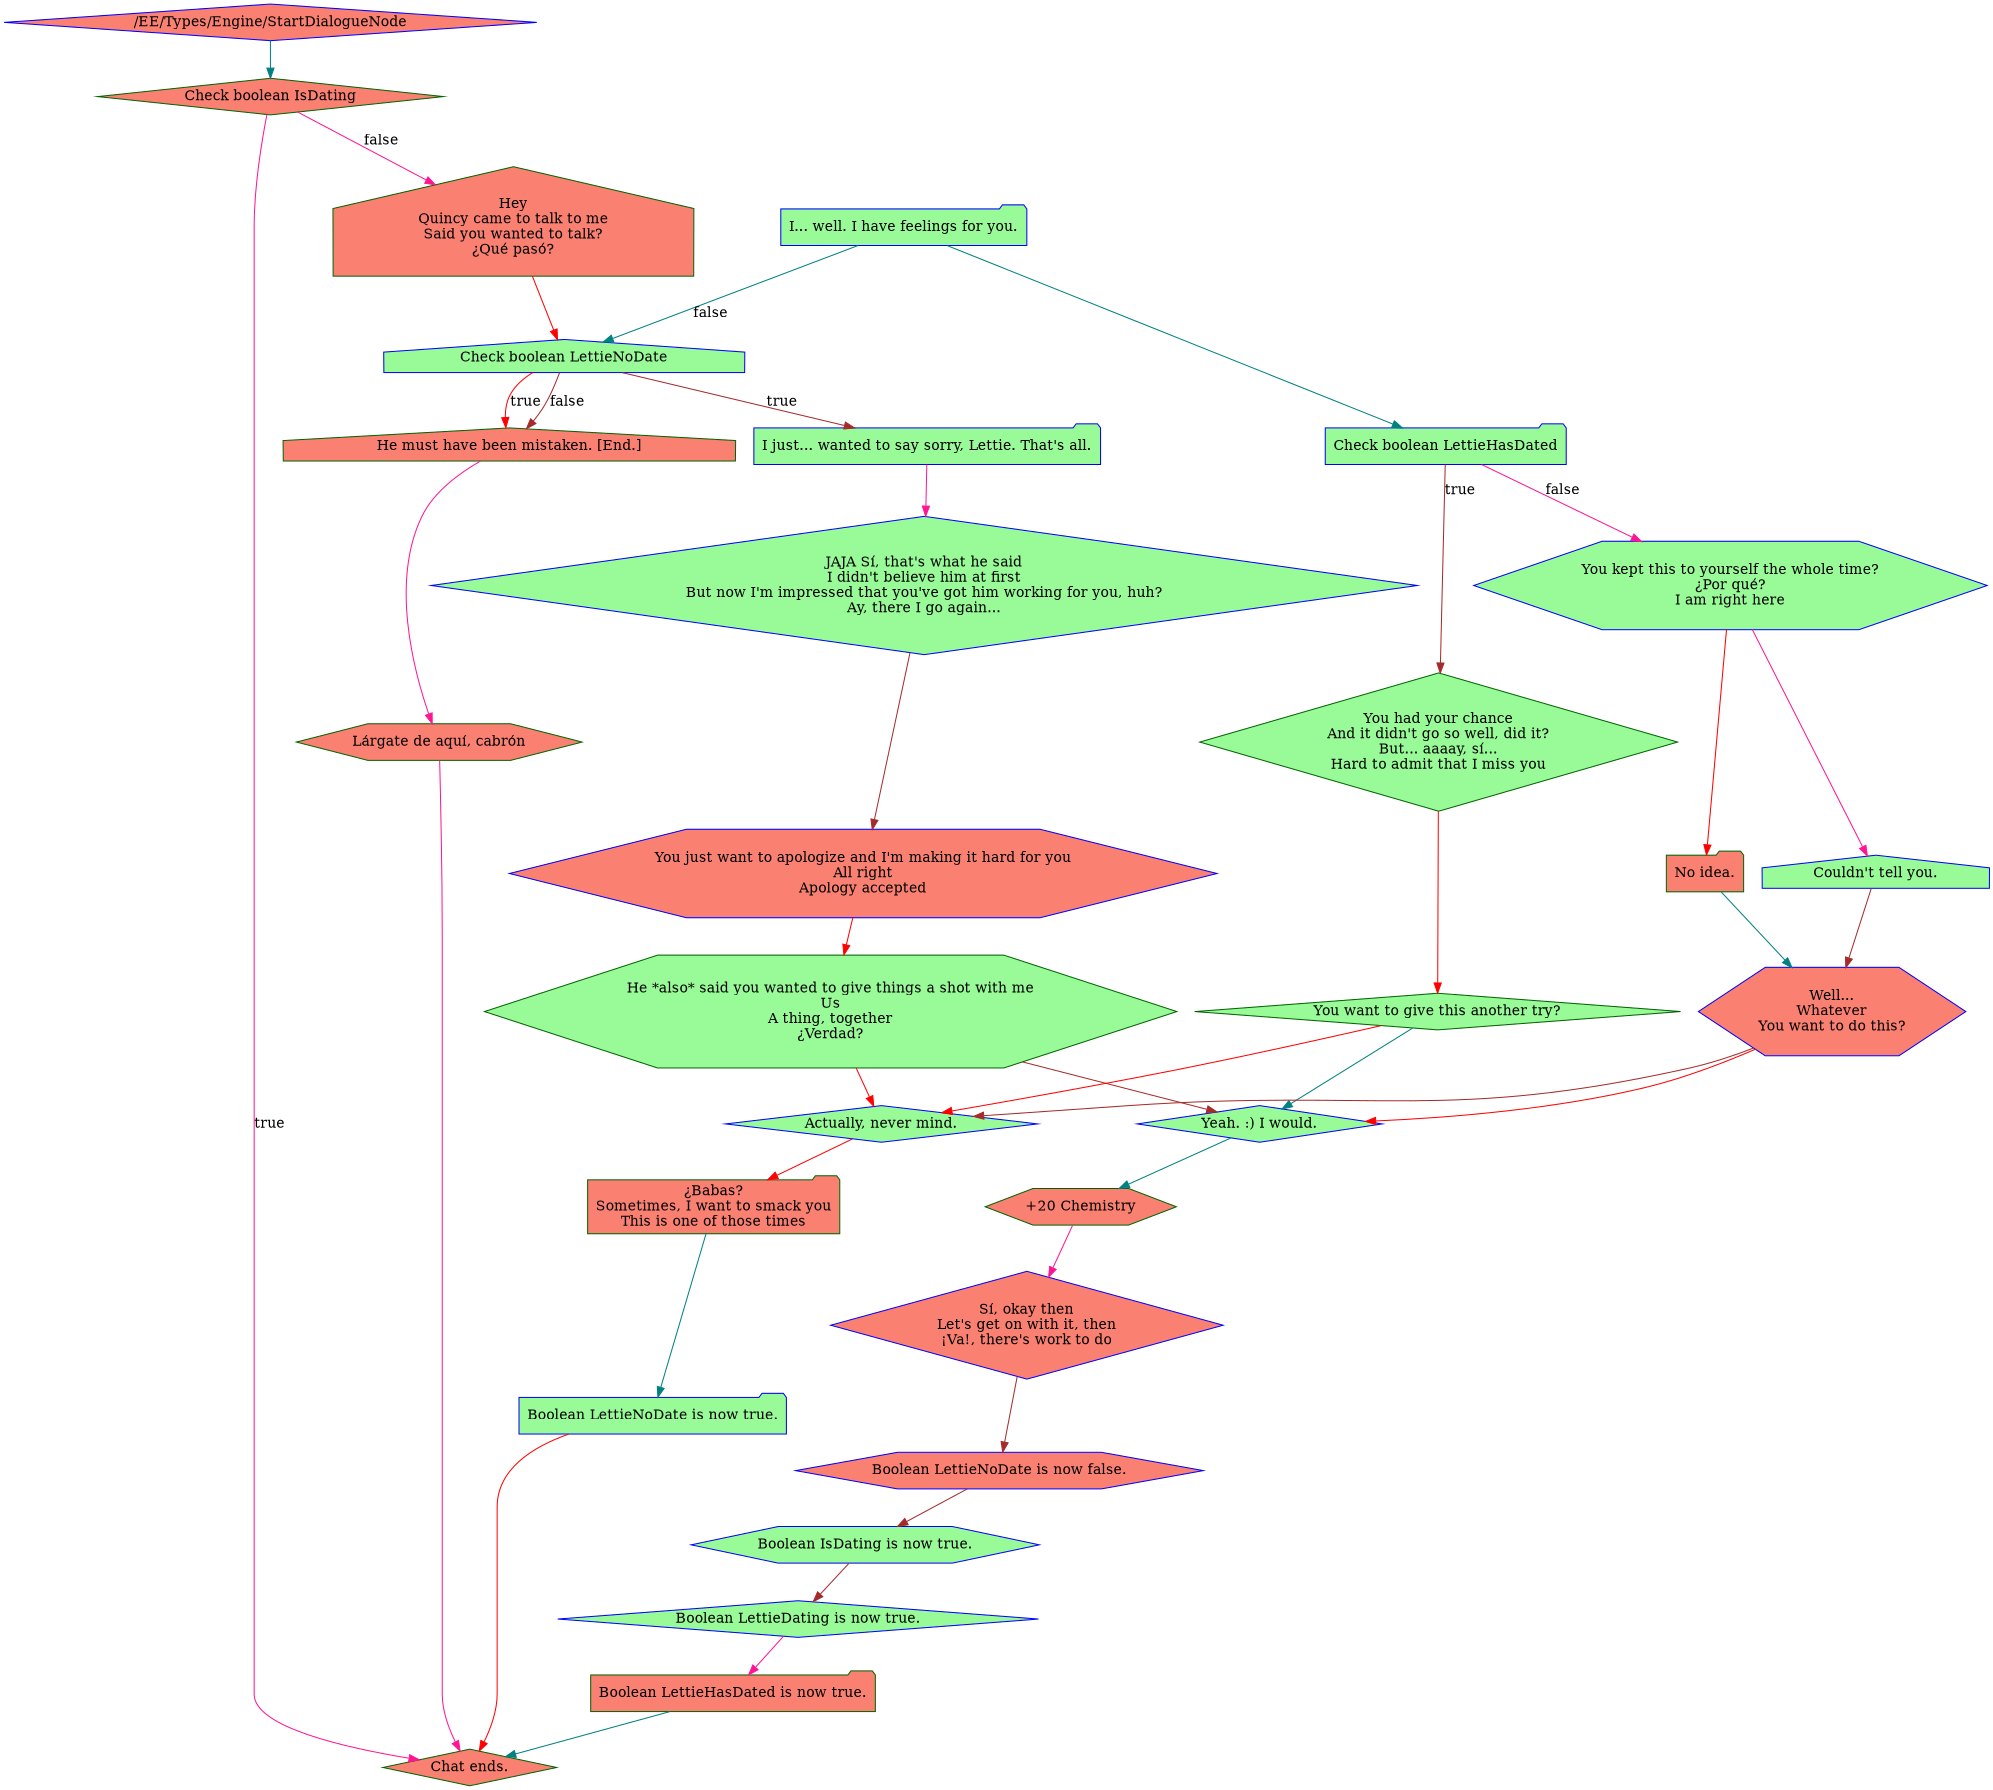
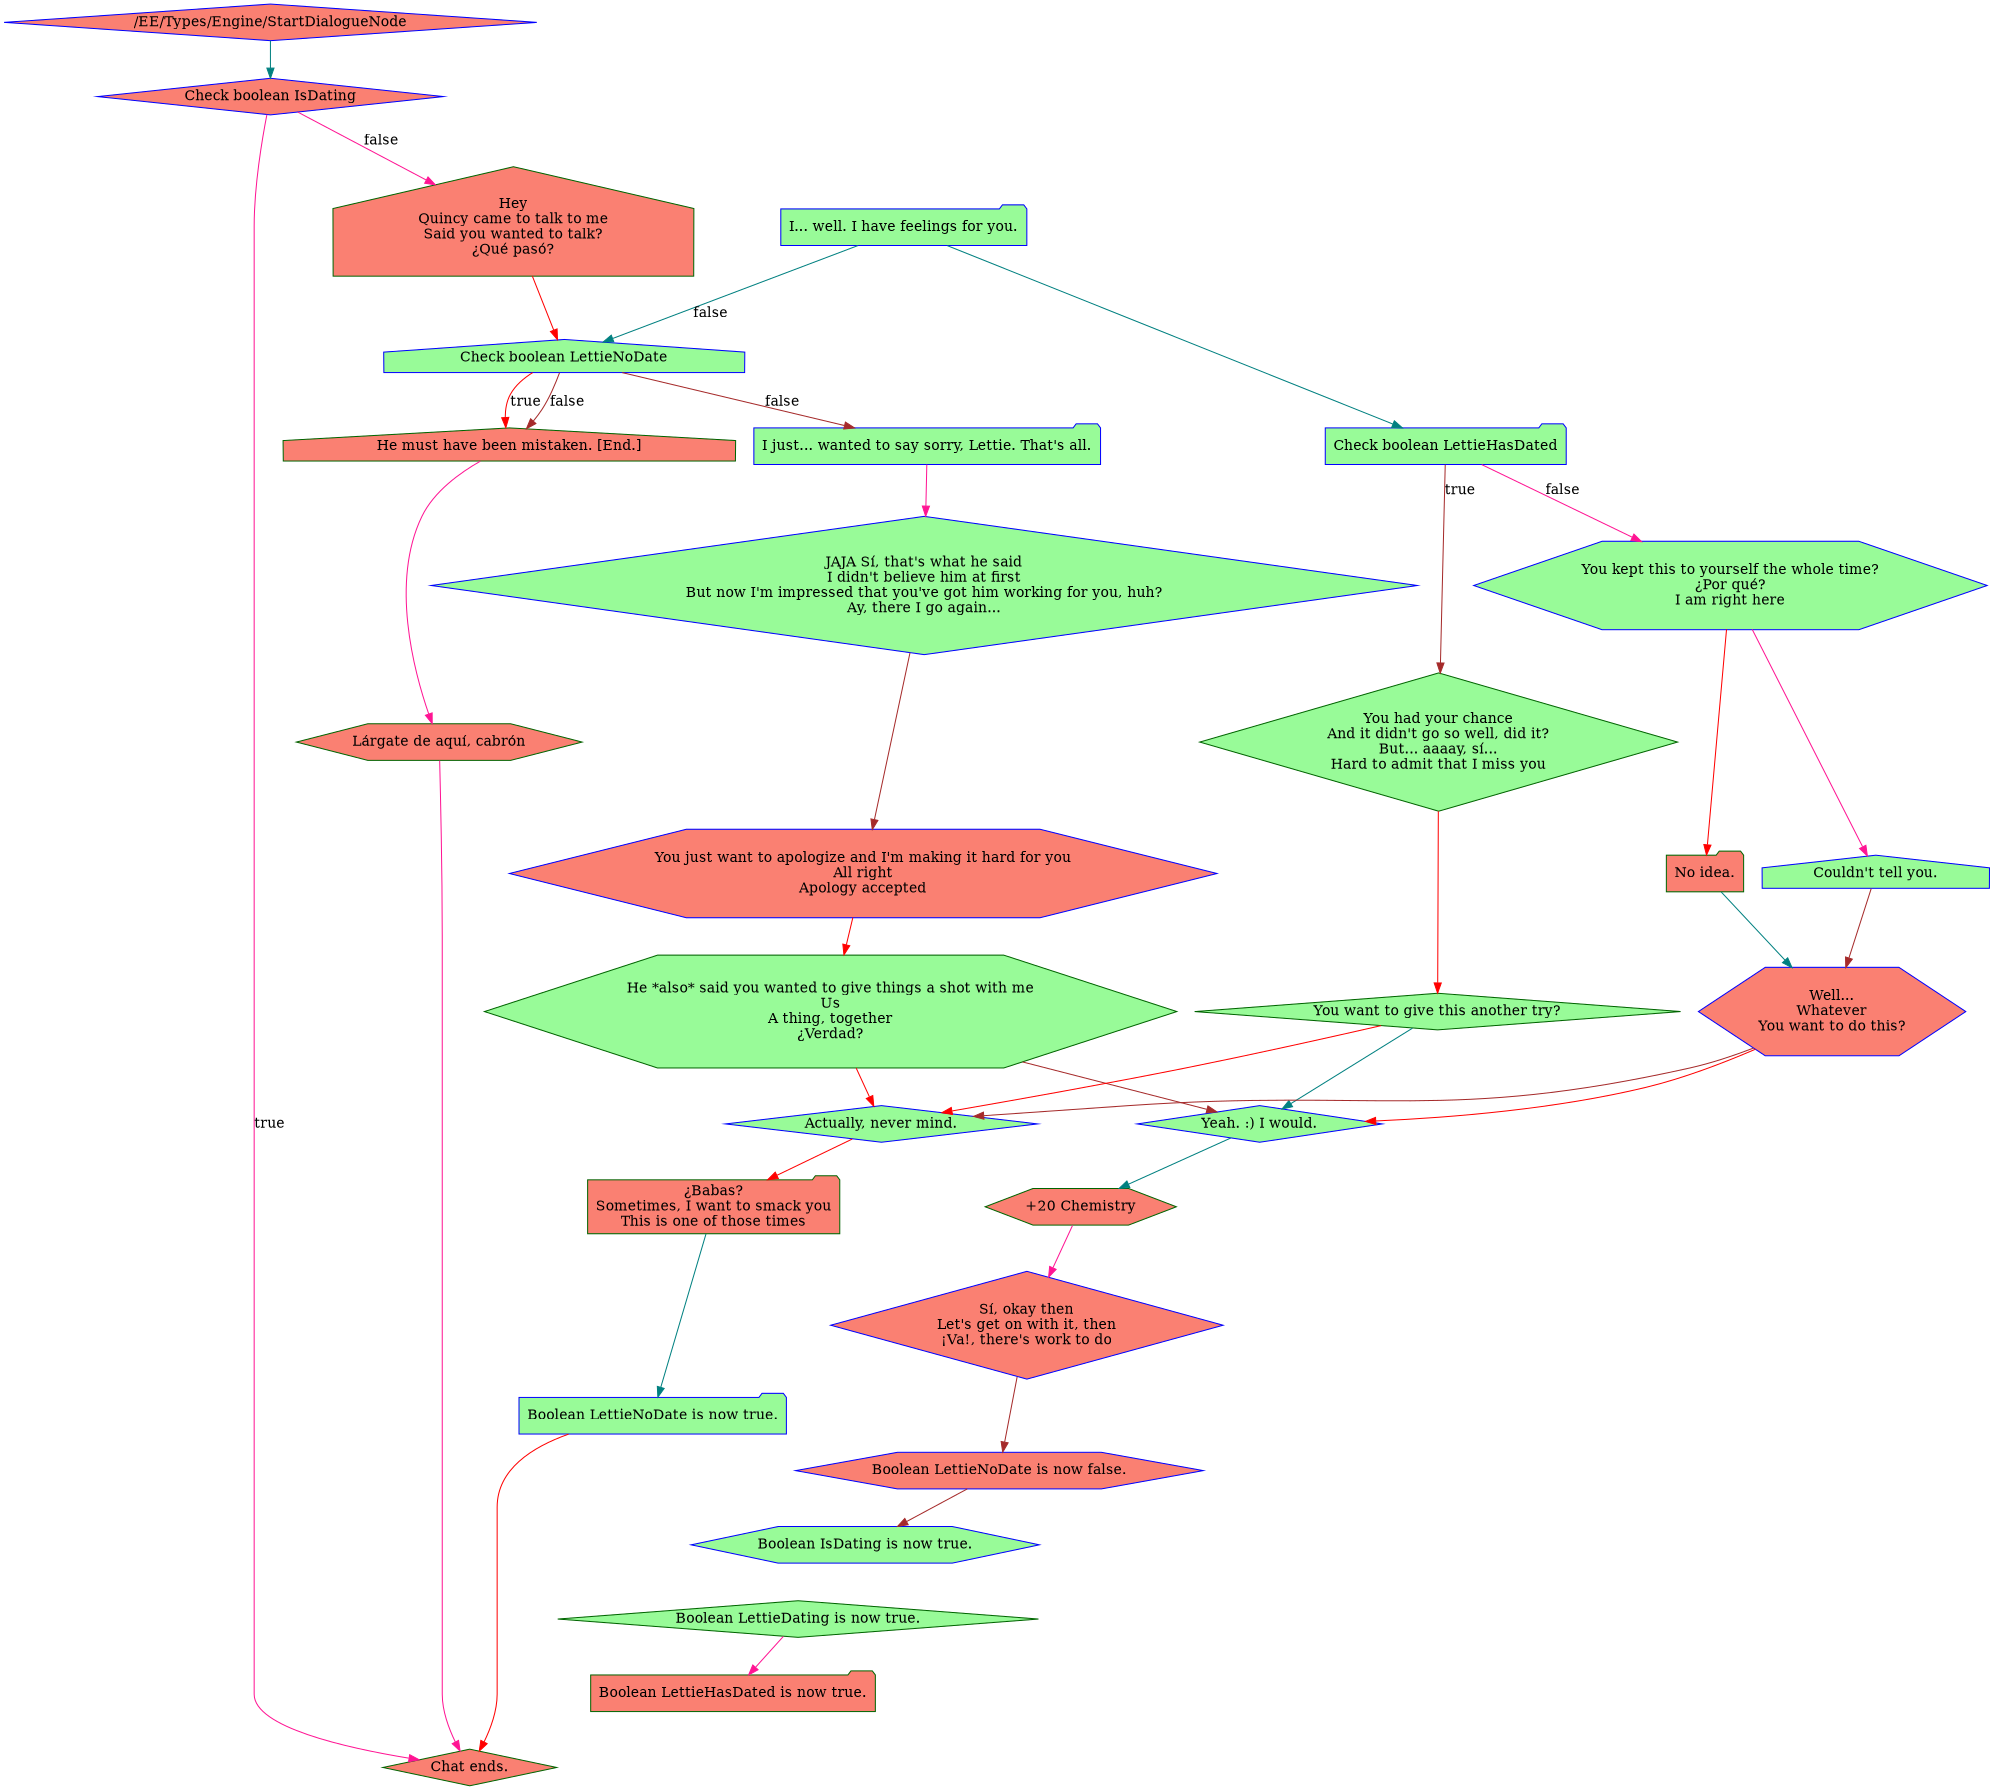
(270, 97) -> (270, 97)
(782, 402) -> (782, 402)
(835, 1579) -> none
(798, 1619) -> (798, 1619)
(593, 1733) -> none
